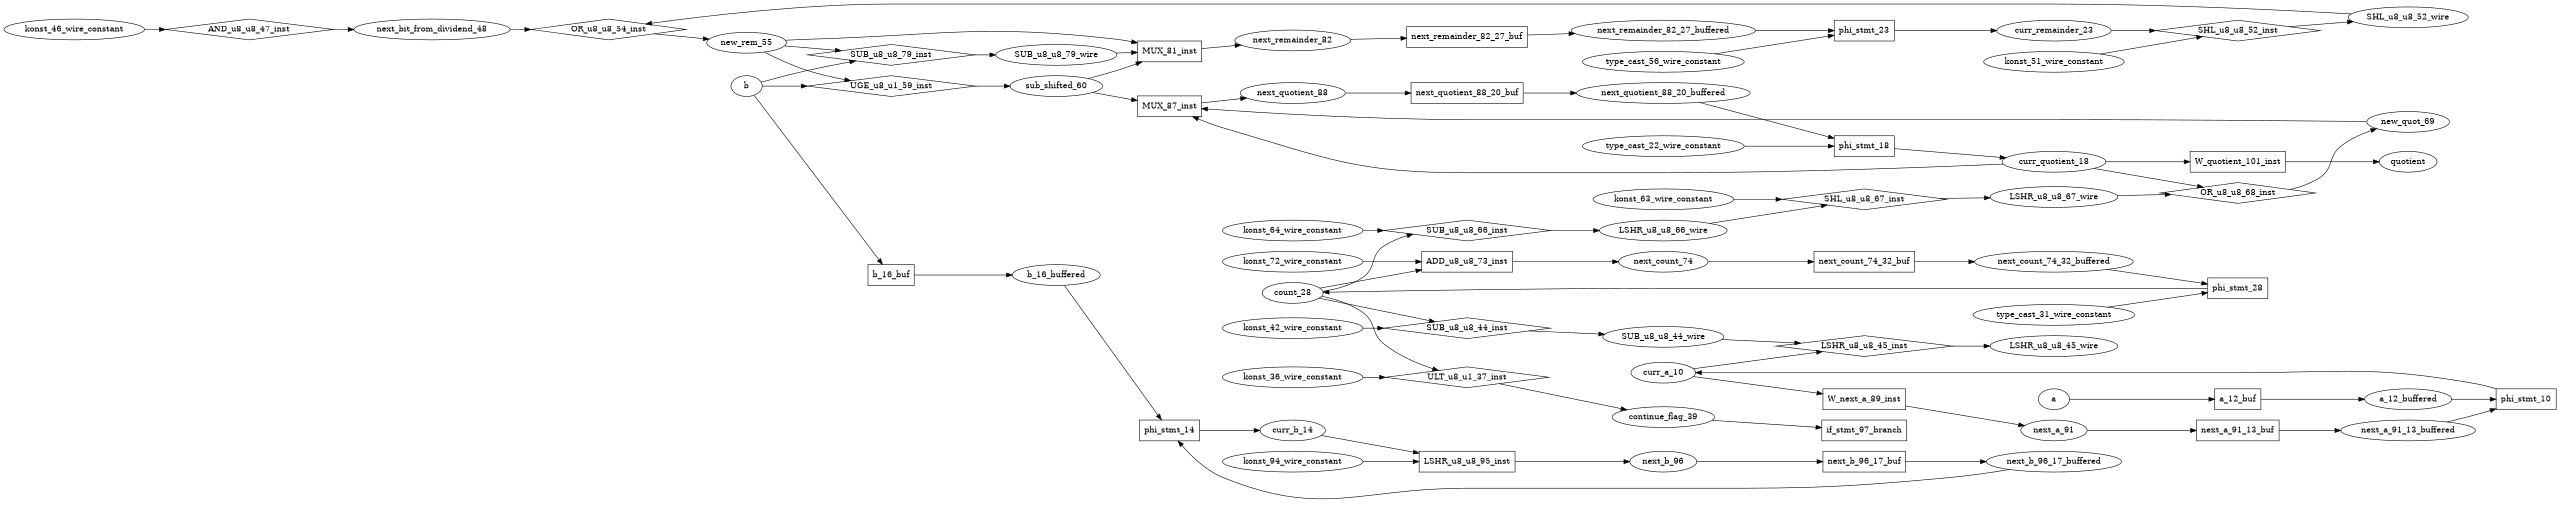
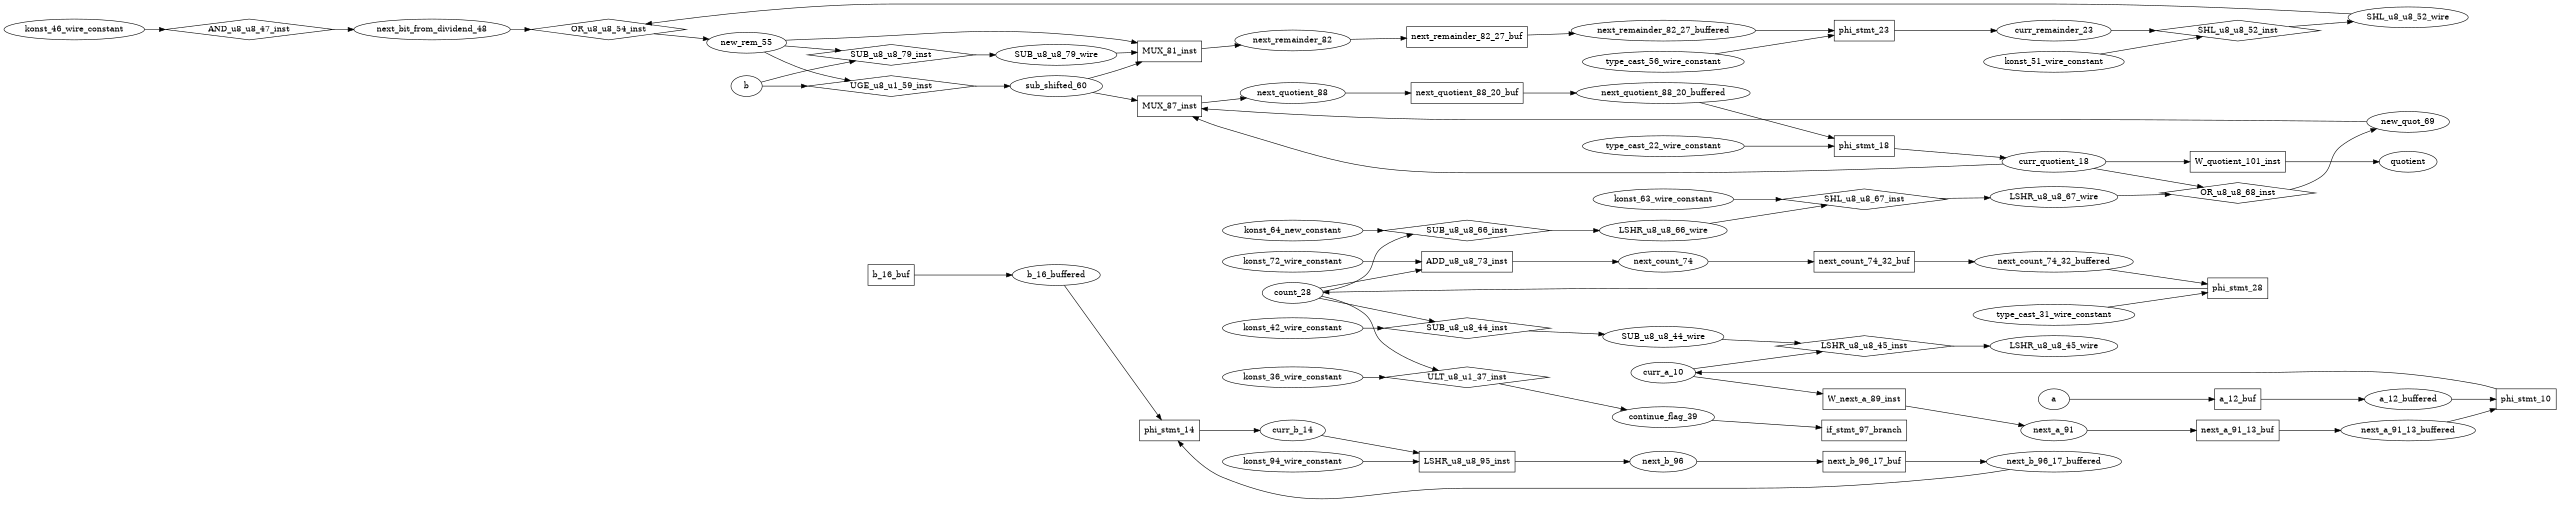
(817, 178) -> none
(1293, 231) -> (1293, 231)
